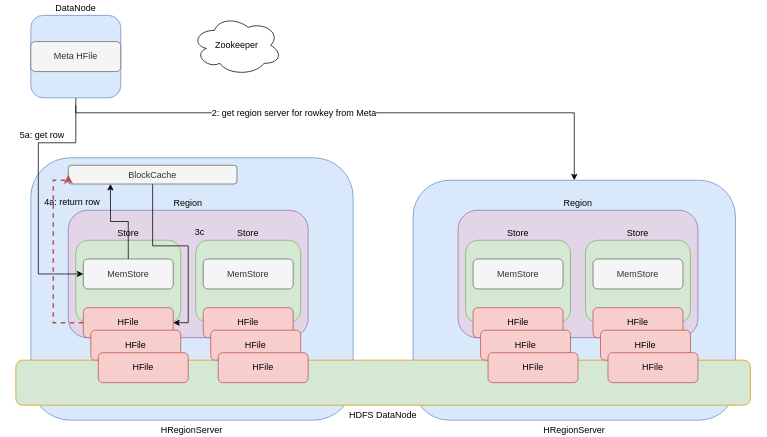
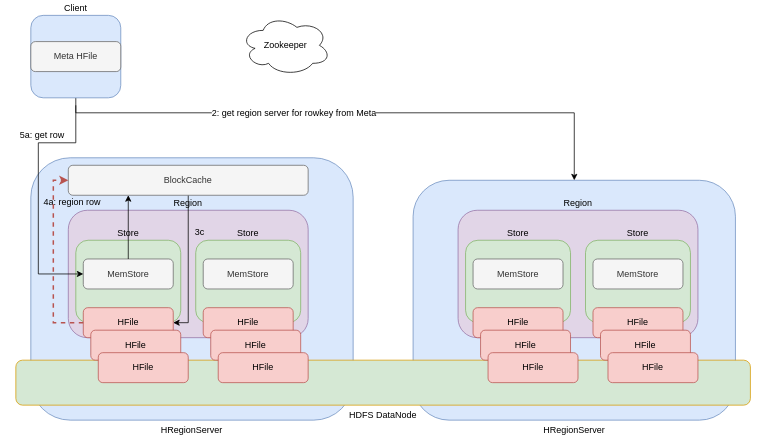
(75, 8) -> (75, 8)
(237, 45) -> (285, 45)
(152, 175) -> (188, 180)
(72, 203) -> (72, 203)
